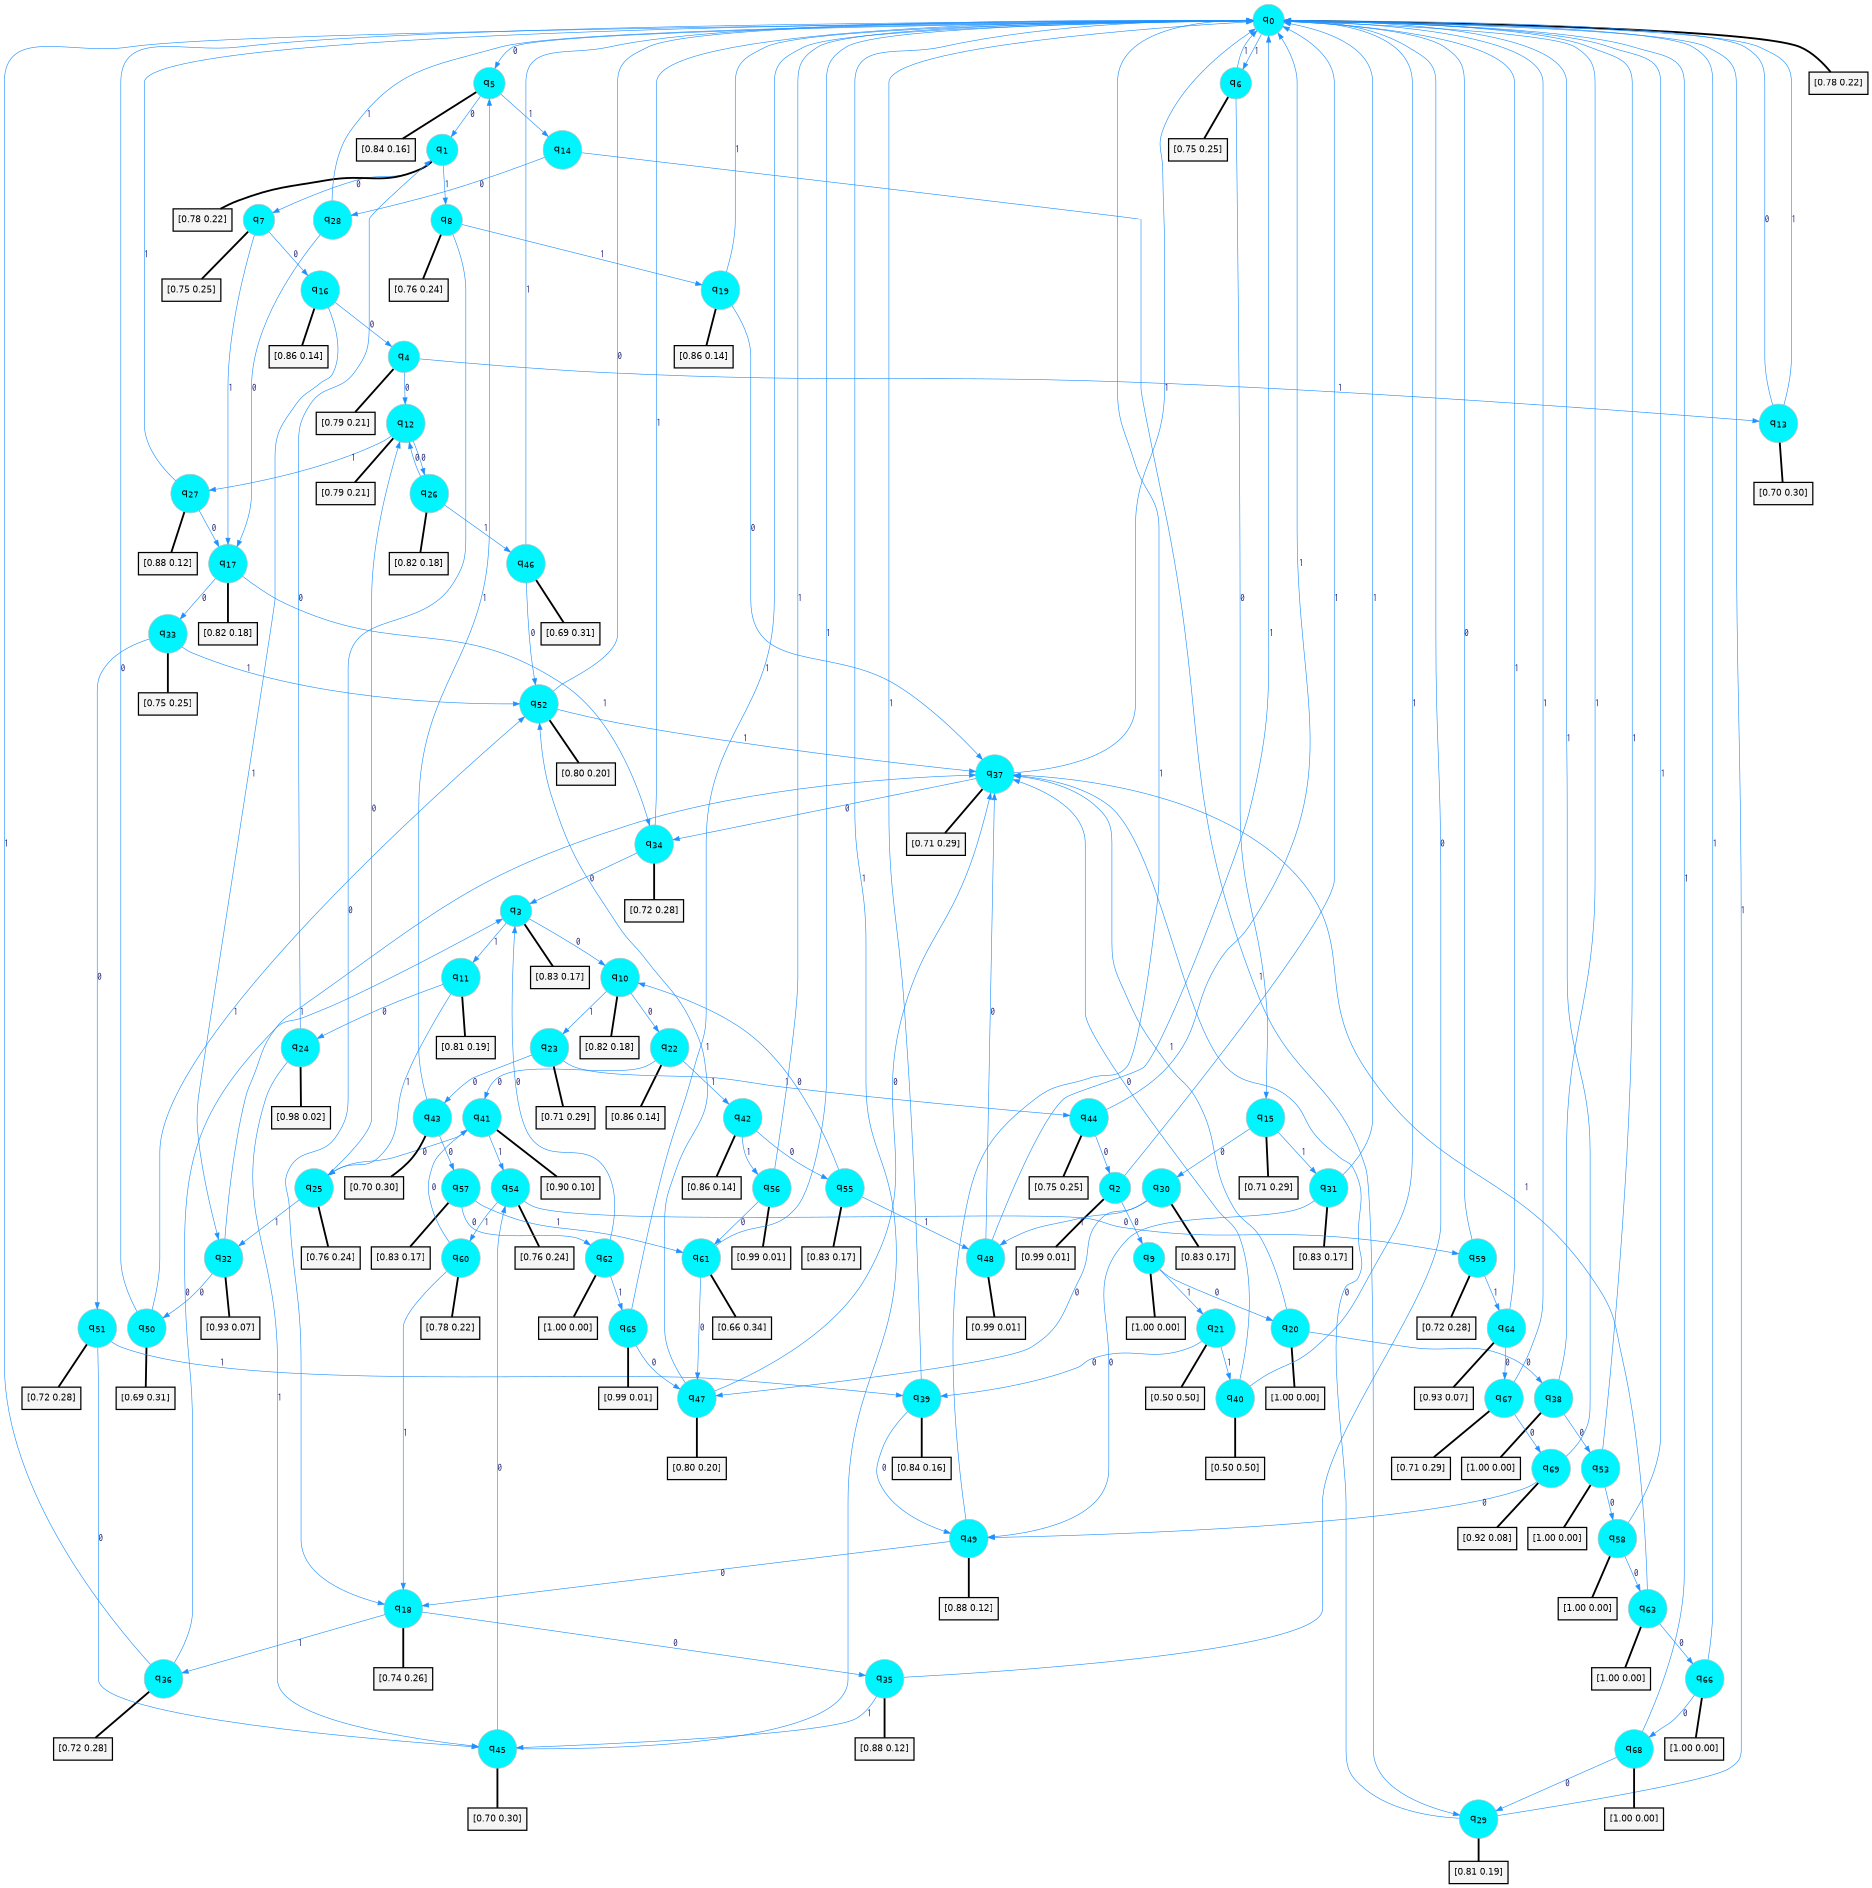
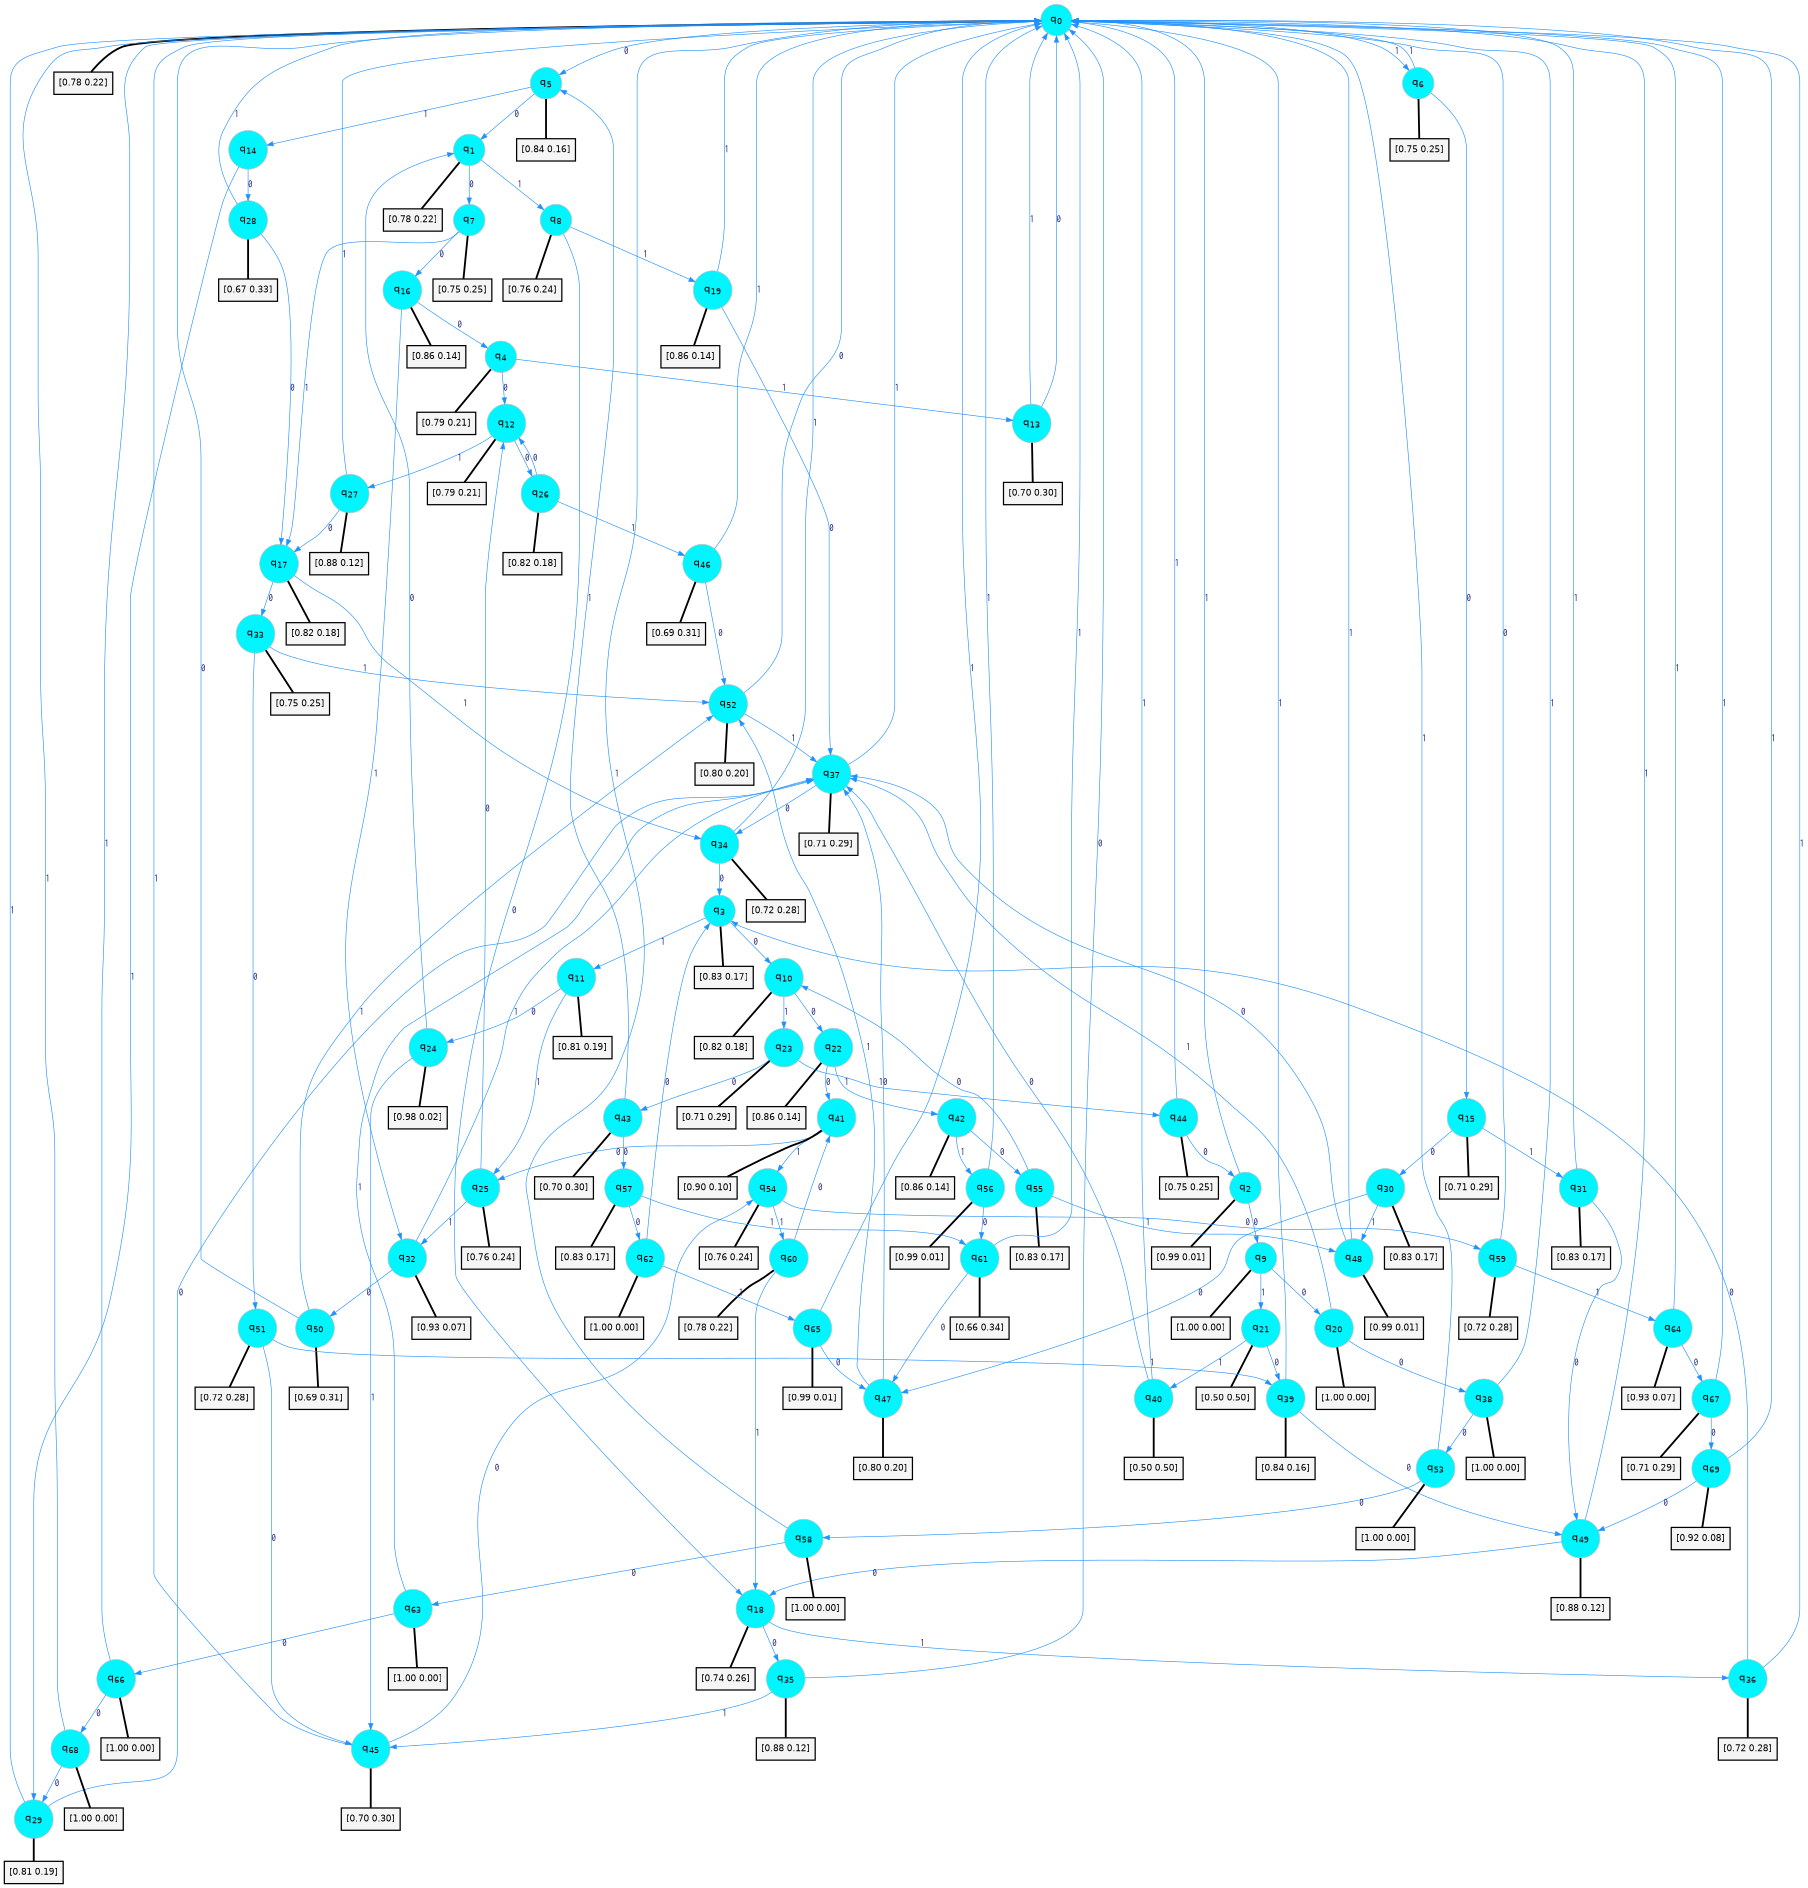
none -> (248, 290)
